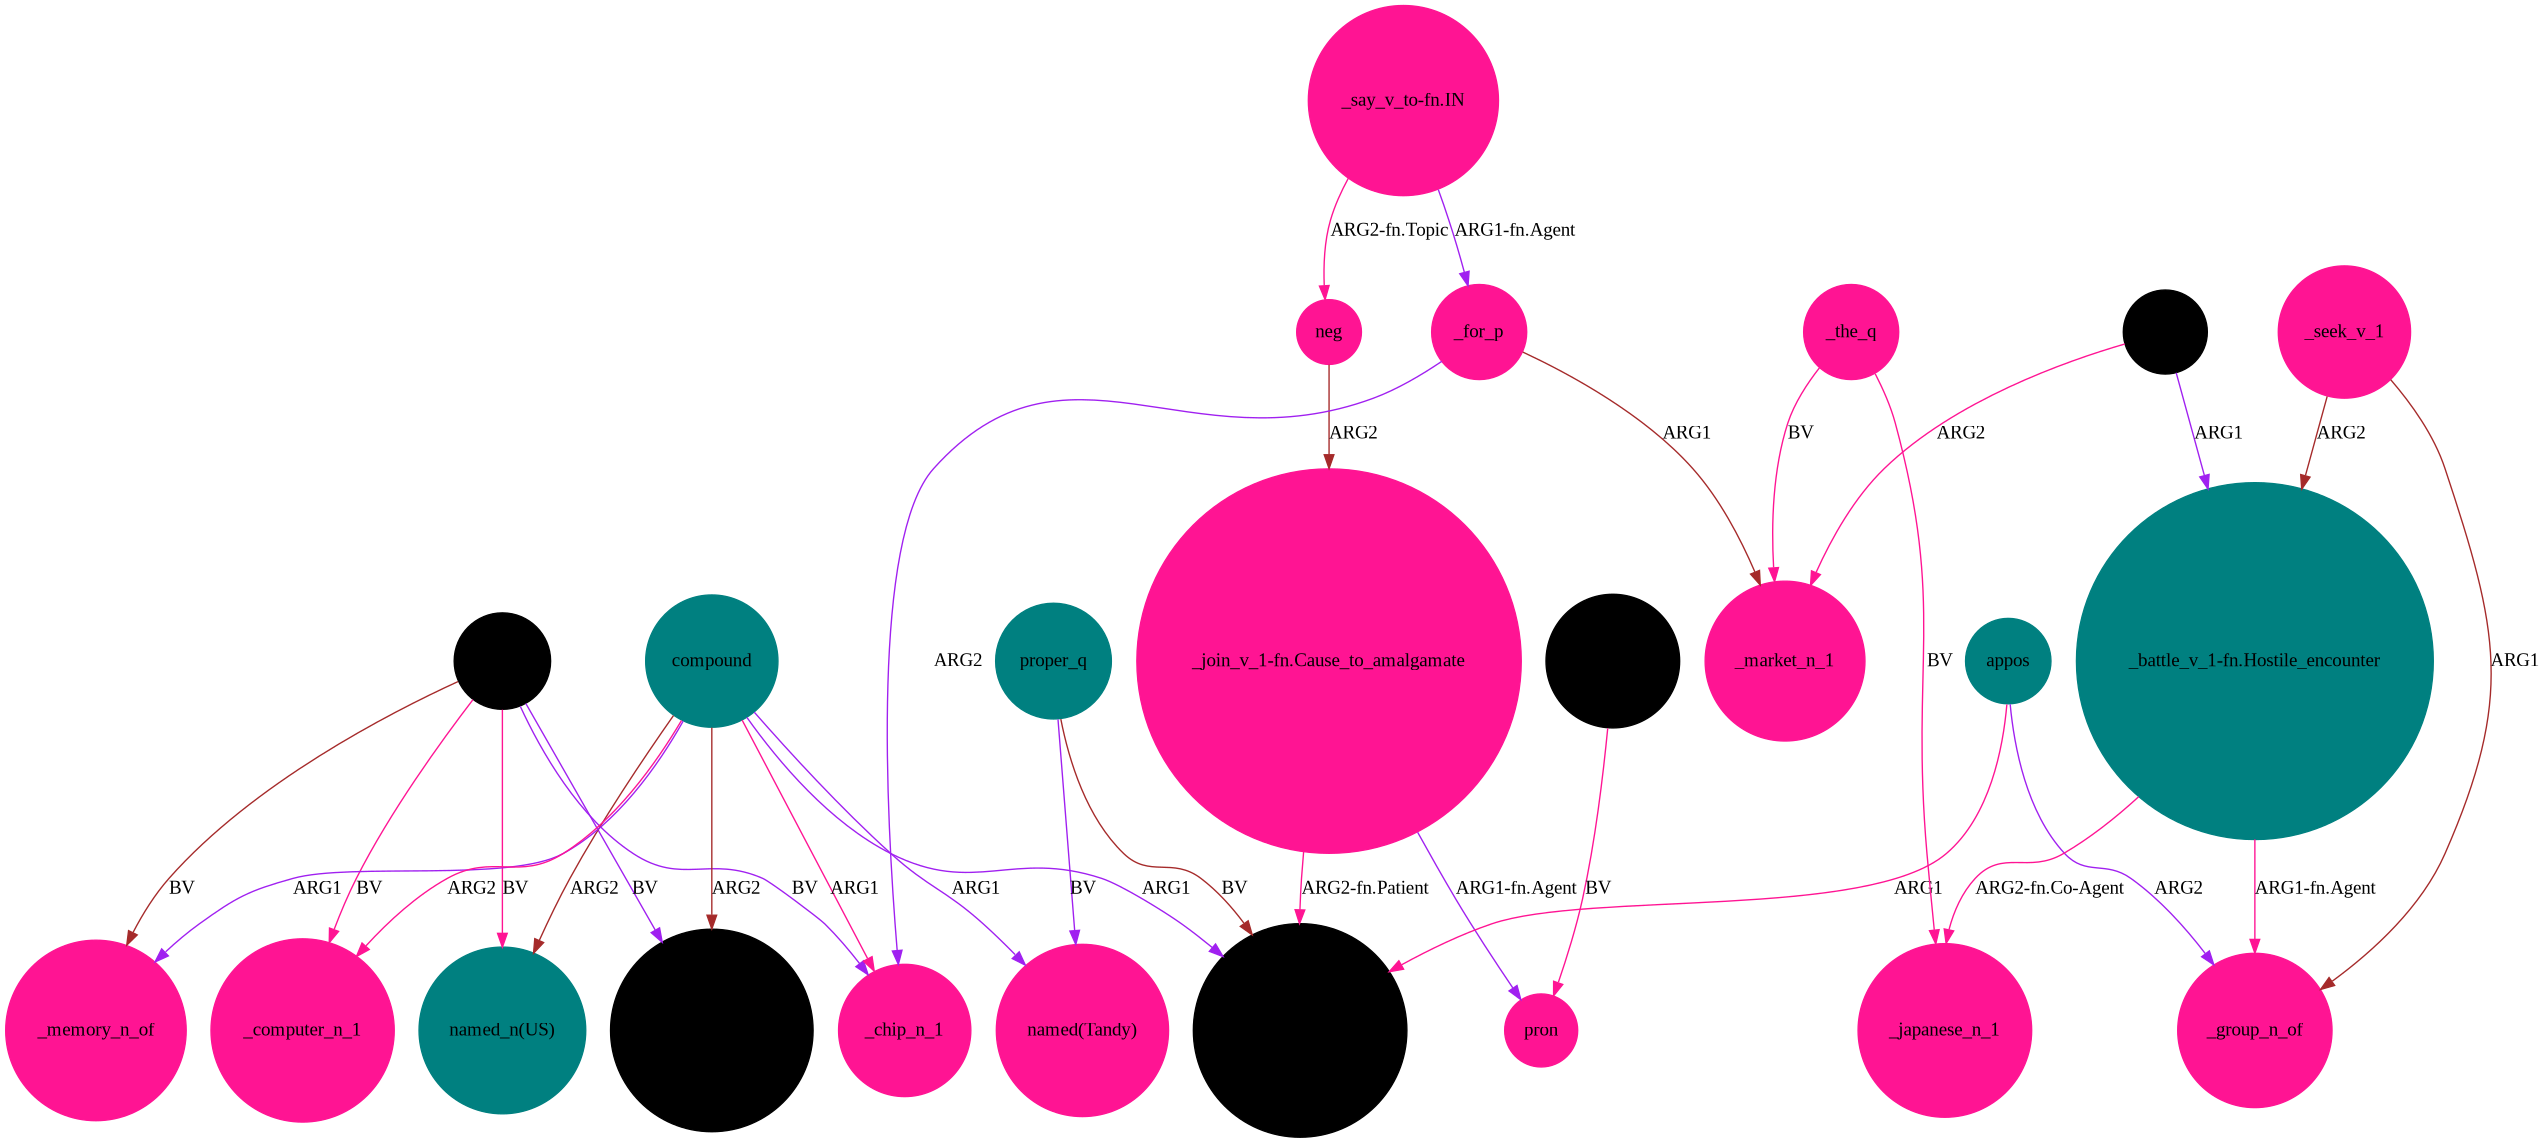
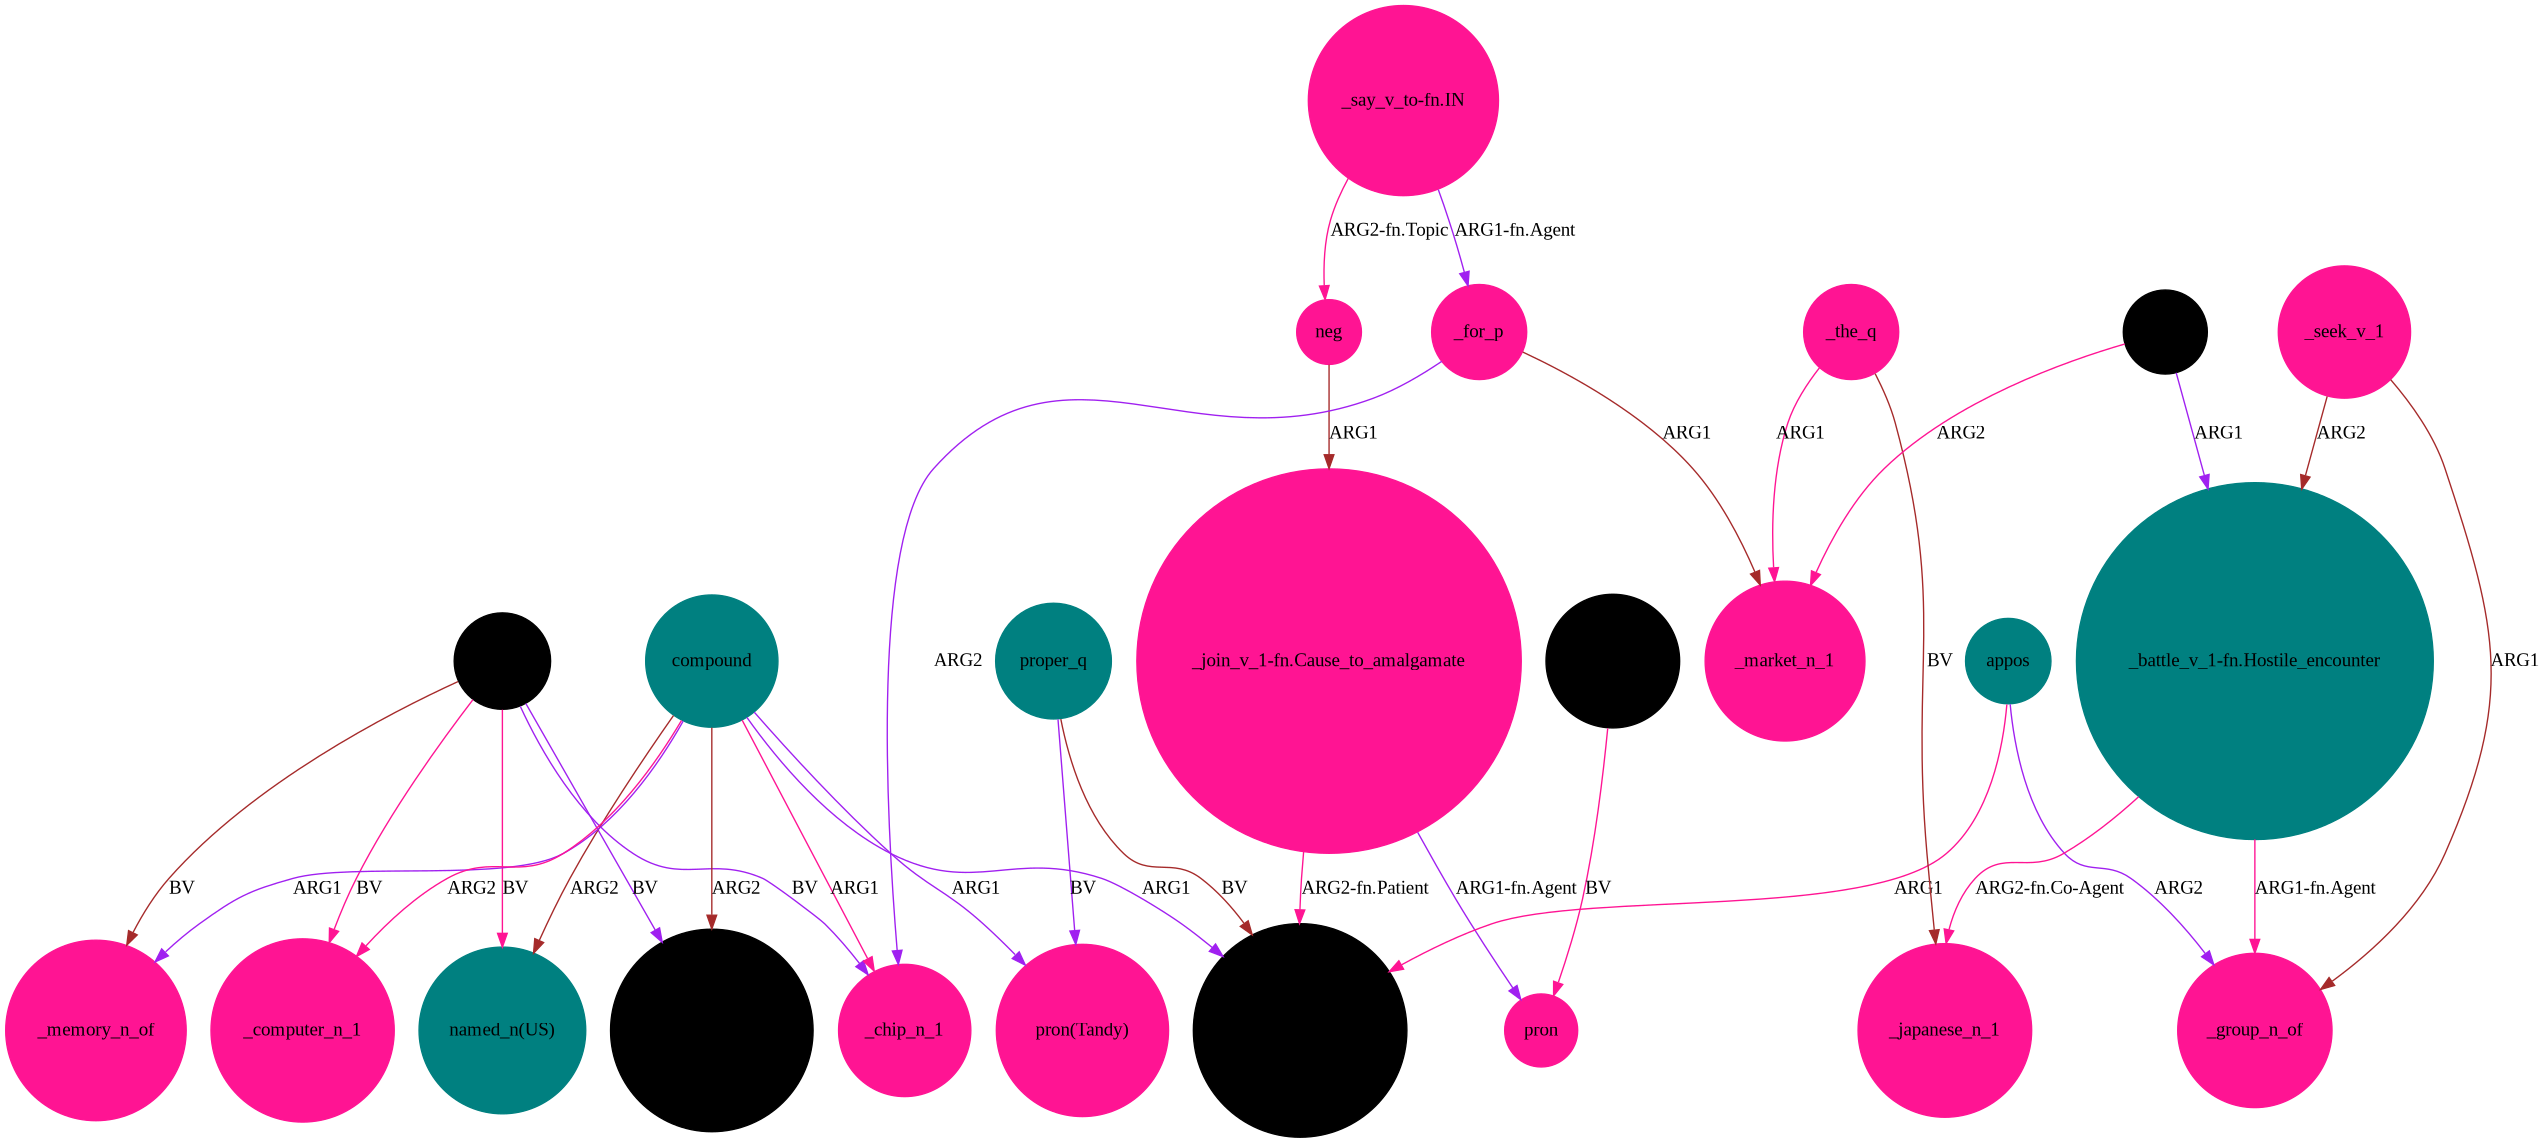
(1354, 433) -> (1354, 433)
(1801, 433) -> (1801, 433)
(1923, 649) -> (1923, 649)
(1082, 1030) -> (1082, 1030)
